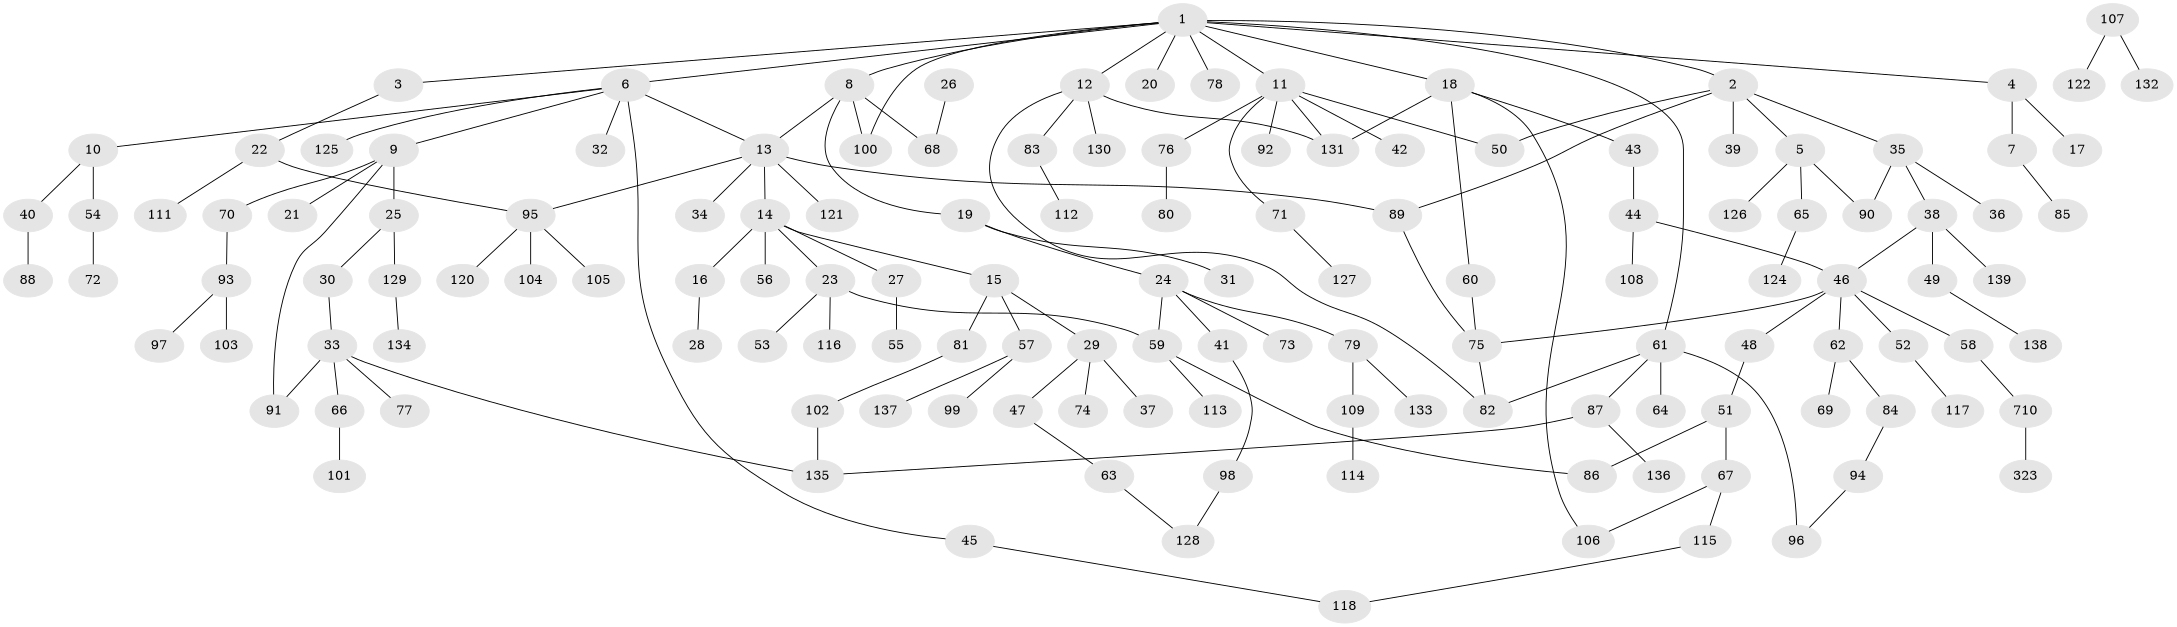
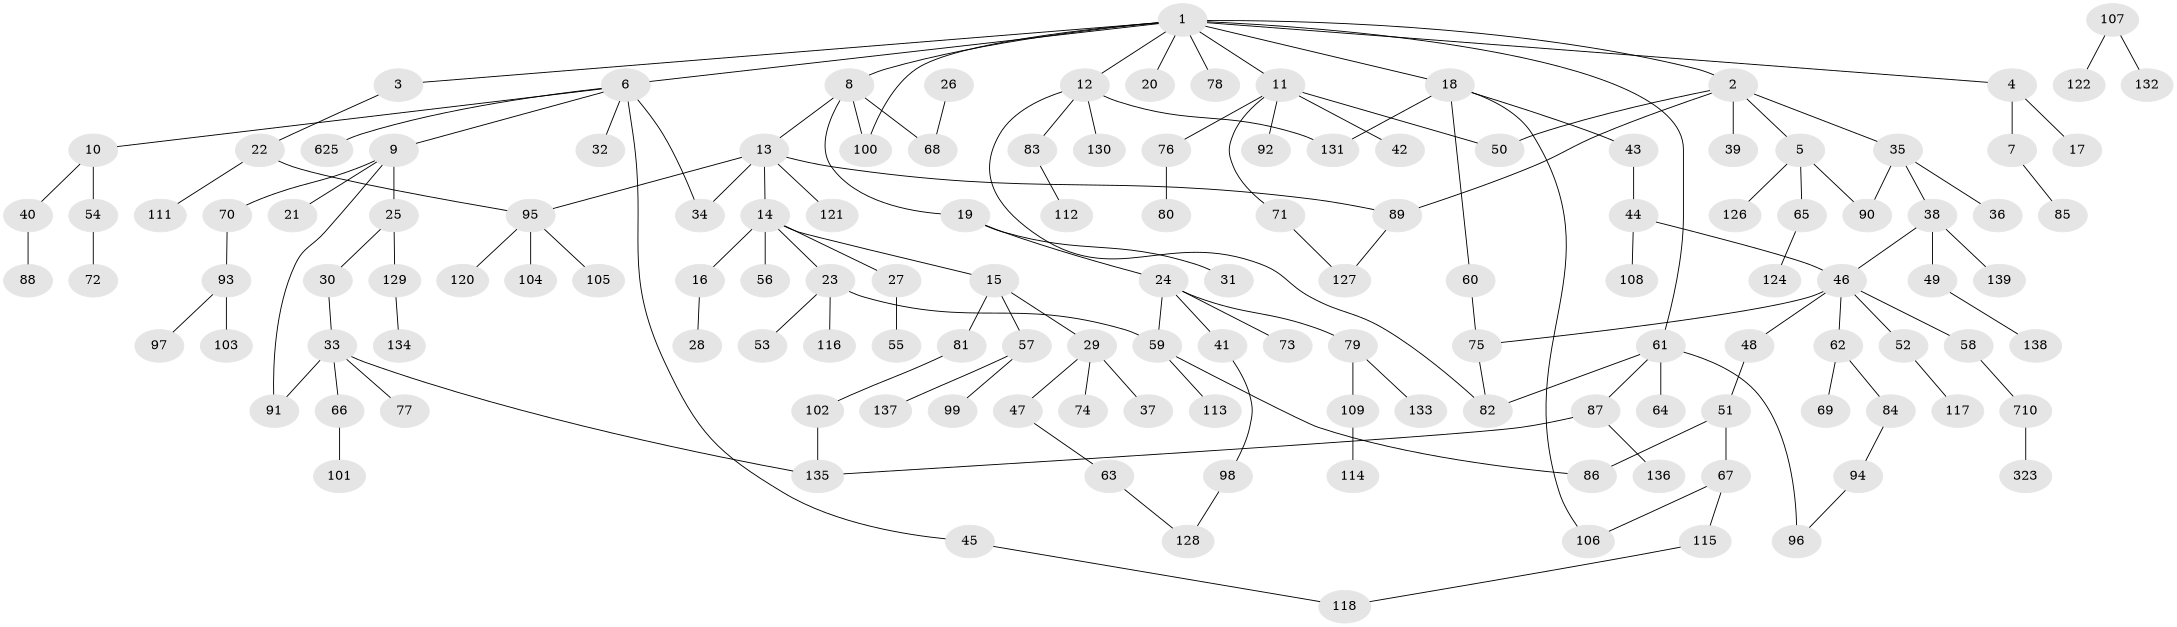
(695, 118) -> (670, 147)
(1307, 118) -> none
(327, 150) -> (327, 150)
(1430, 284) -> (1371, 248)
